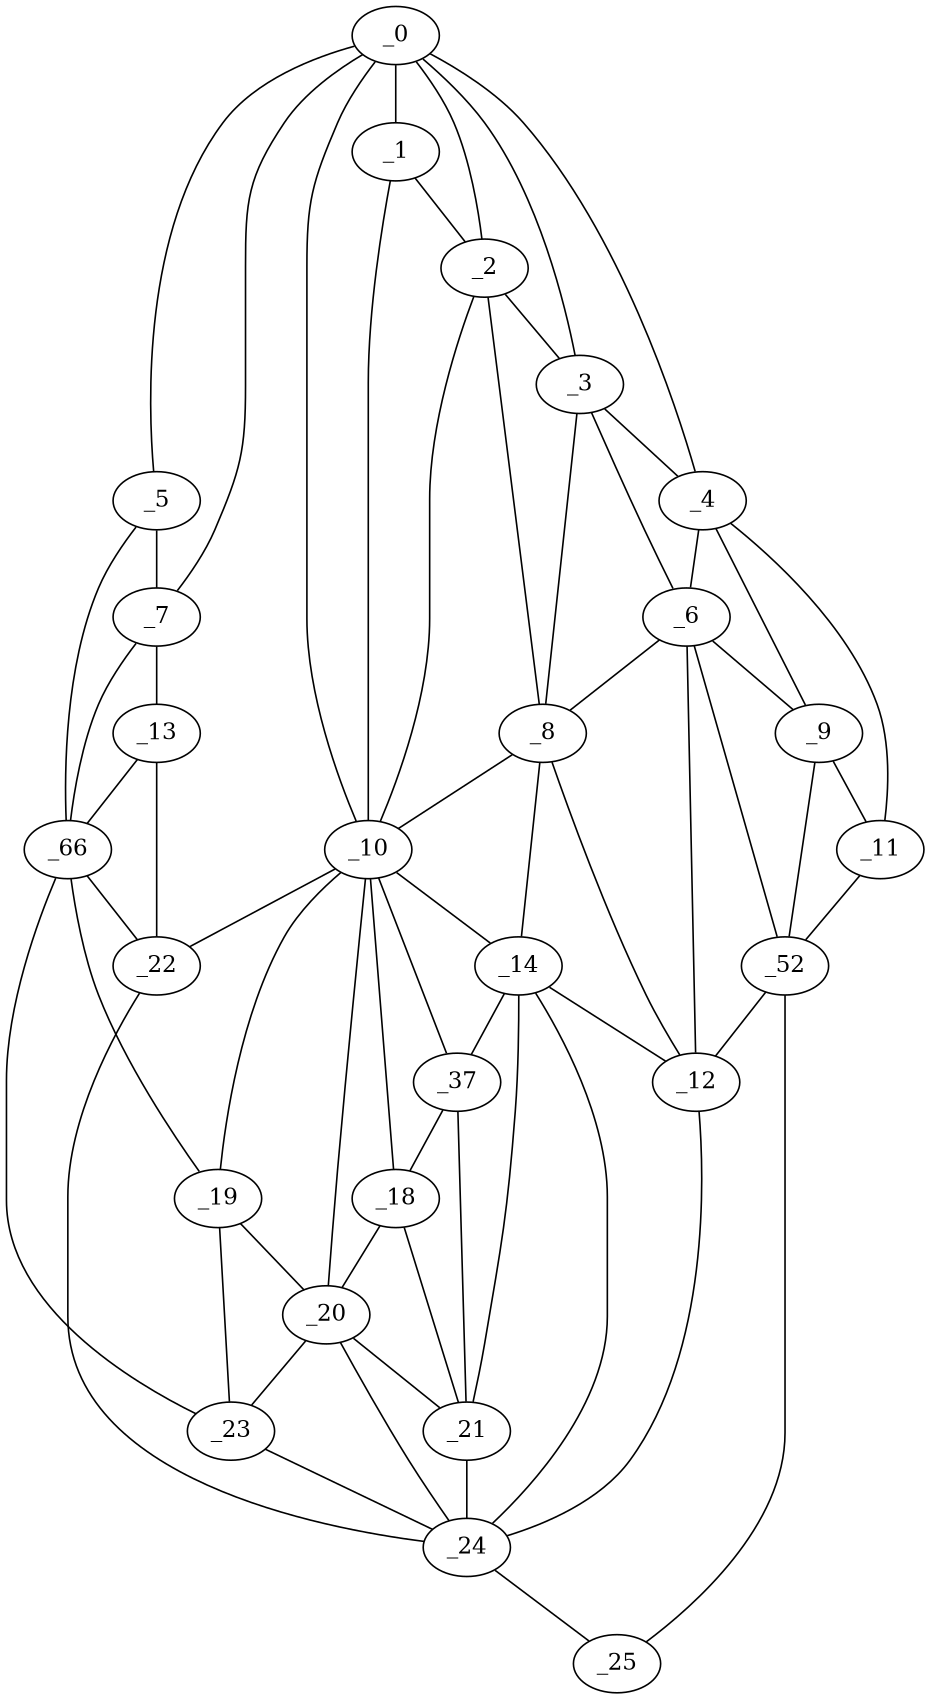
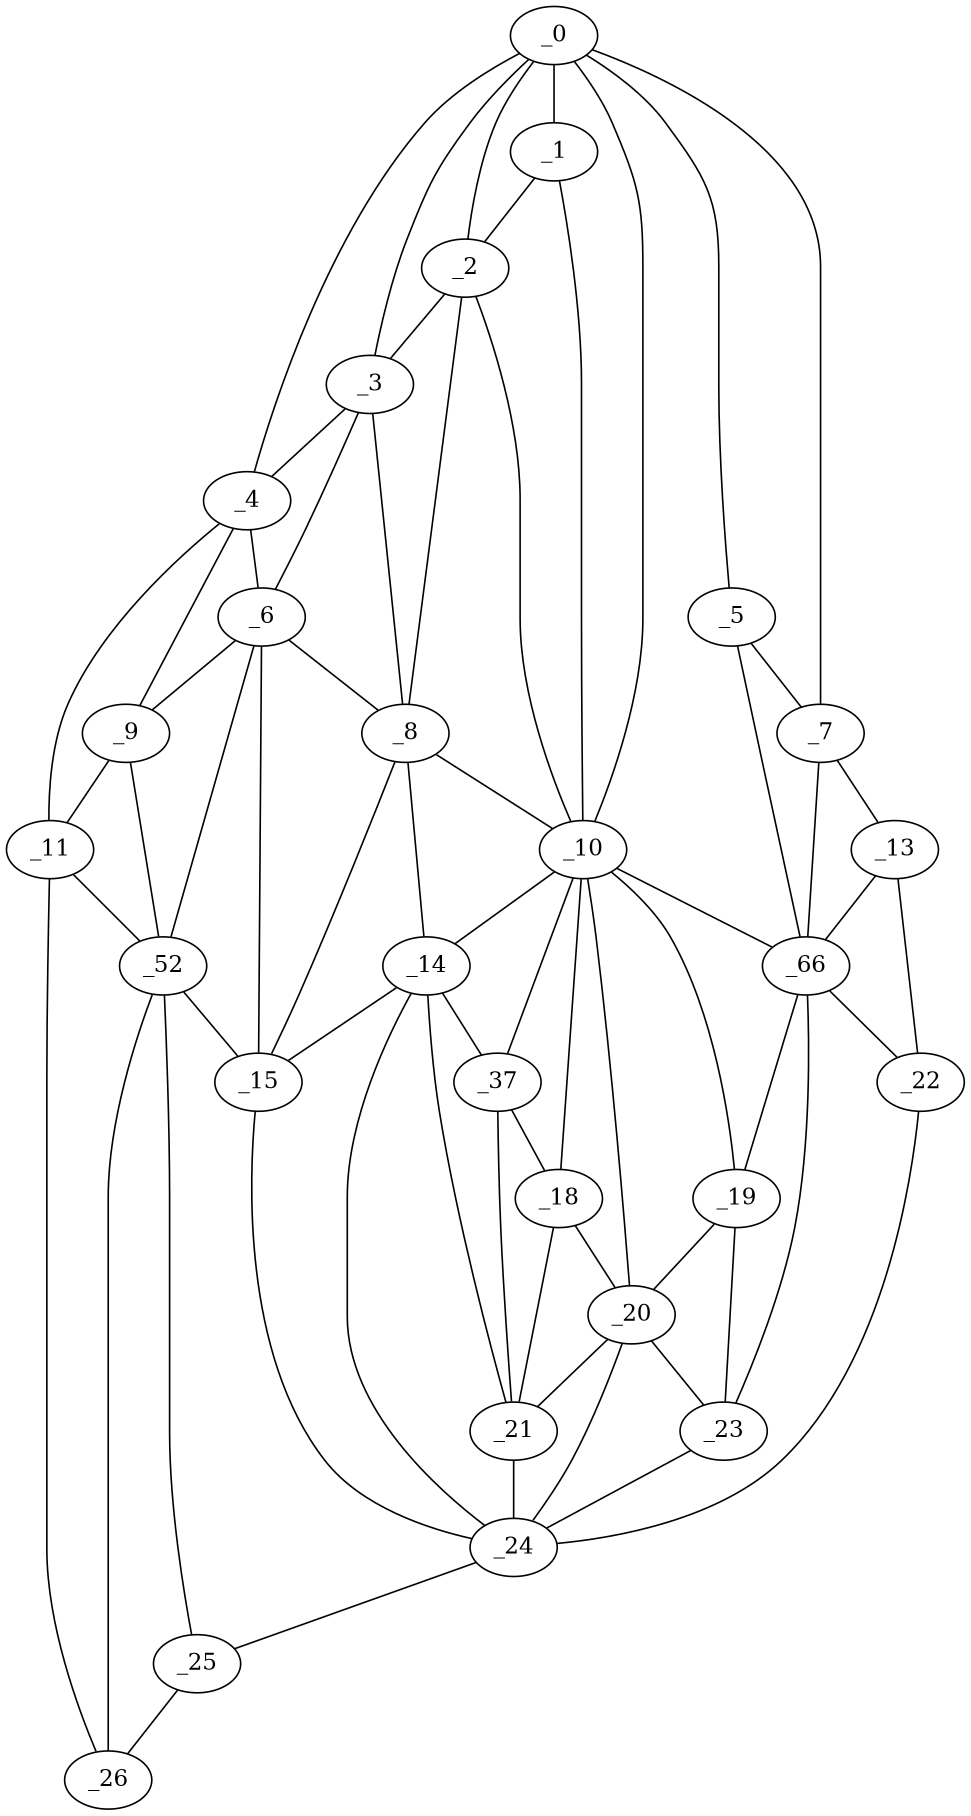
(262, 908) -> (694, 908)
(696, 1082) -> (258, 1082)
none -> (108, 1780)
